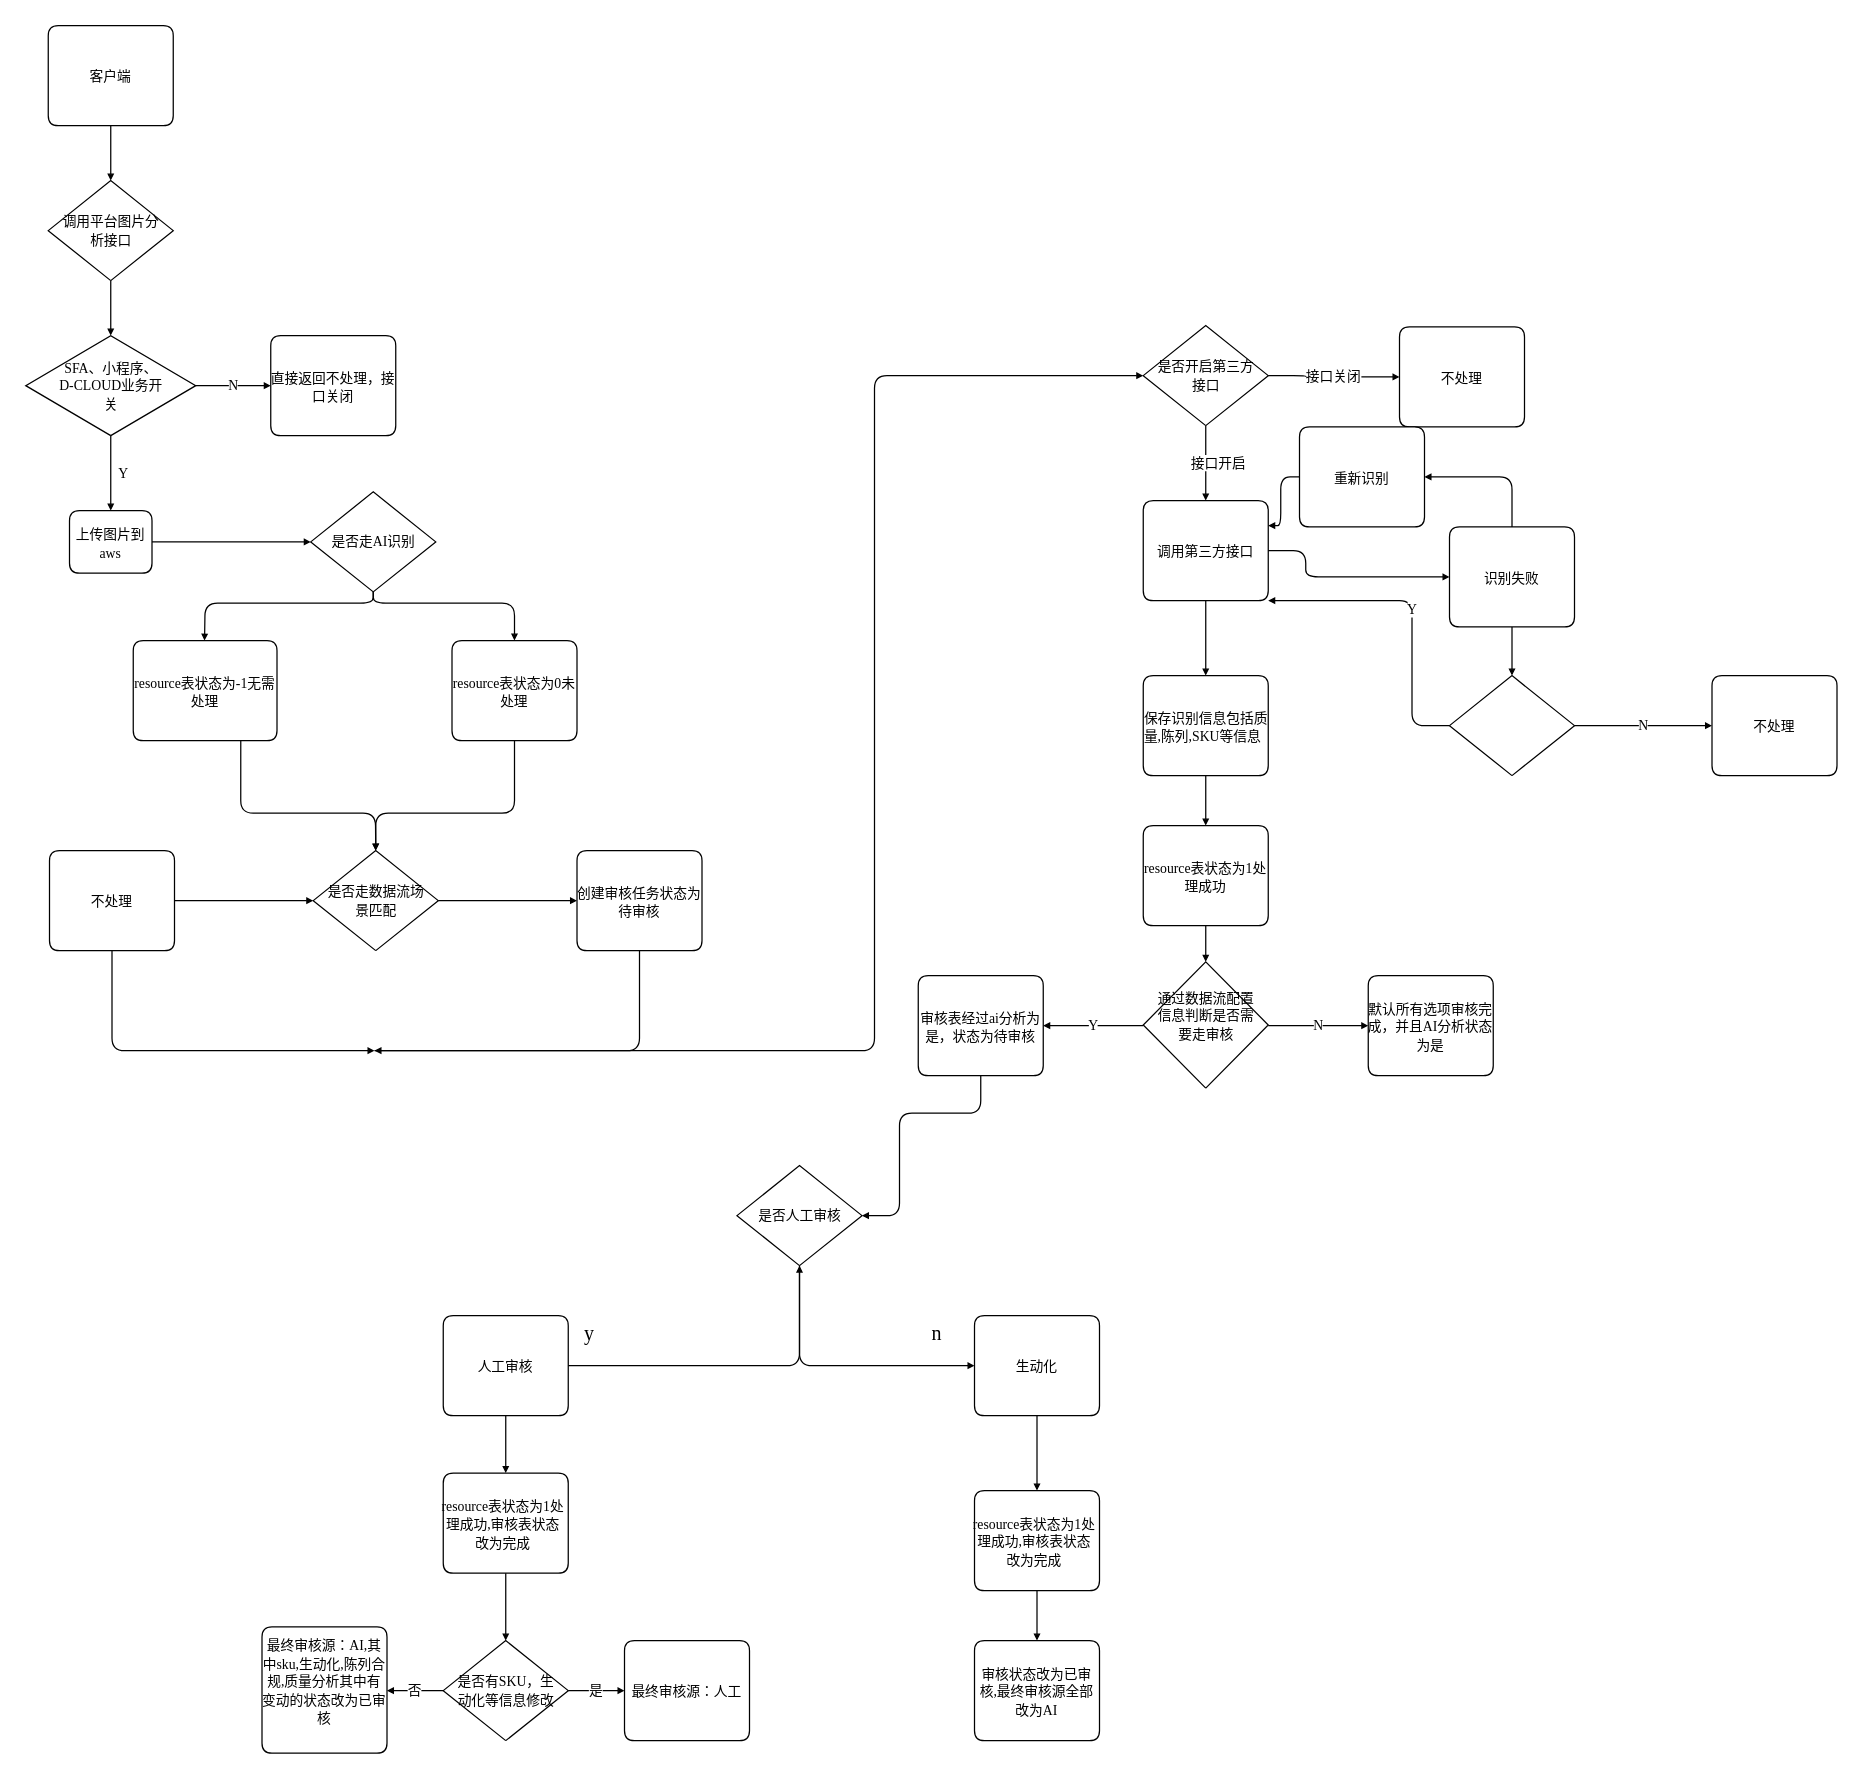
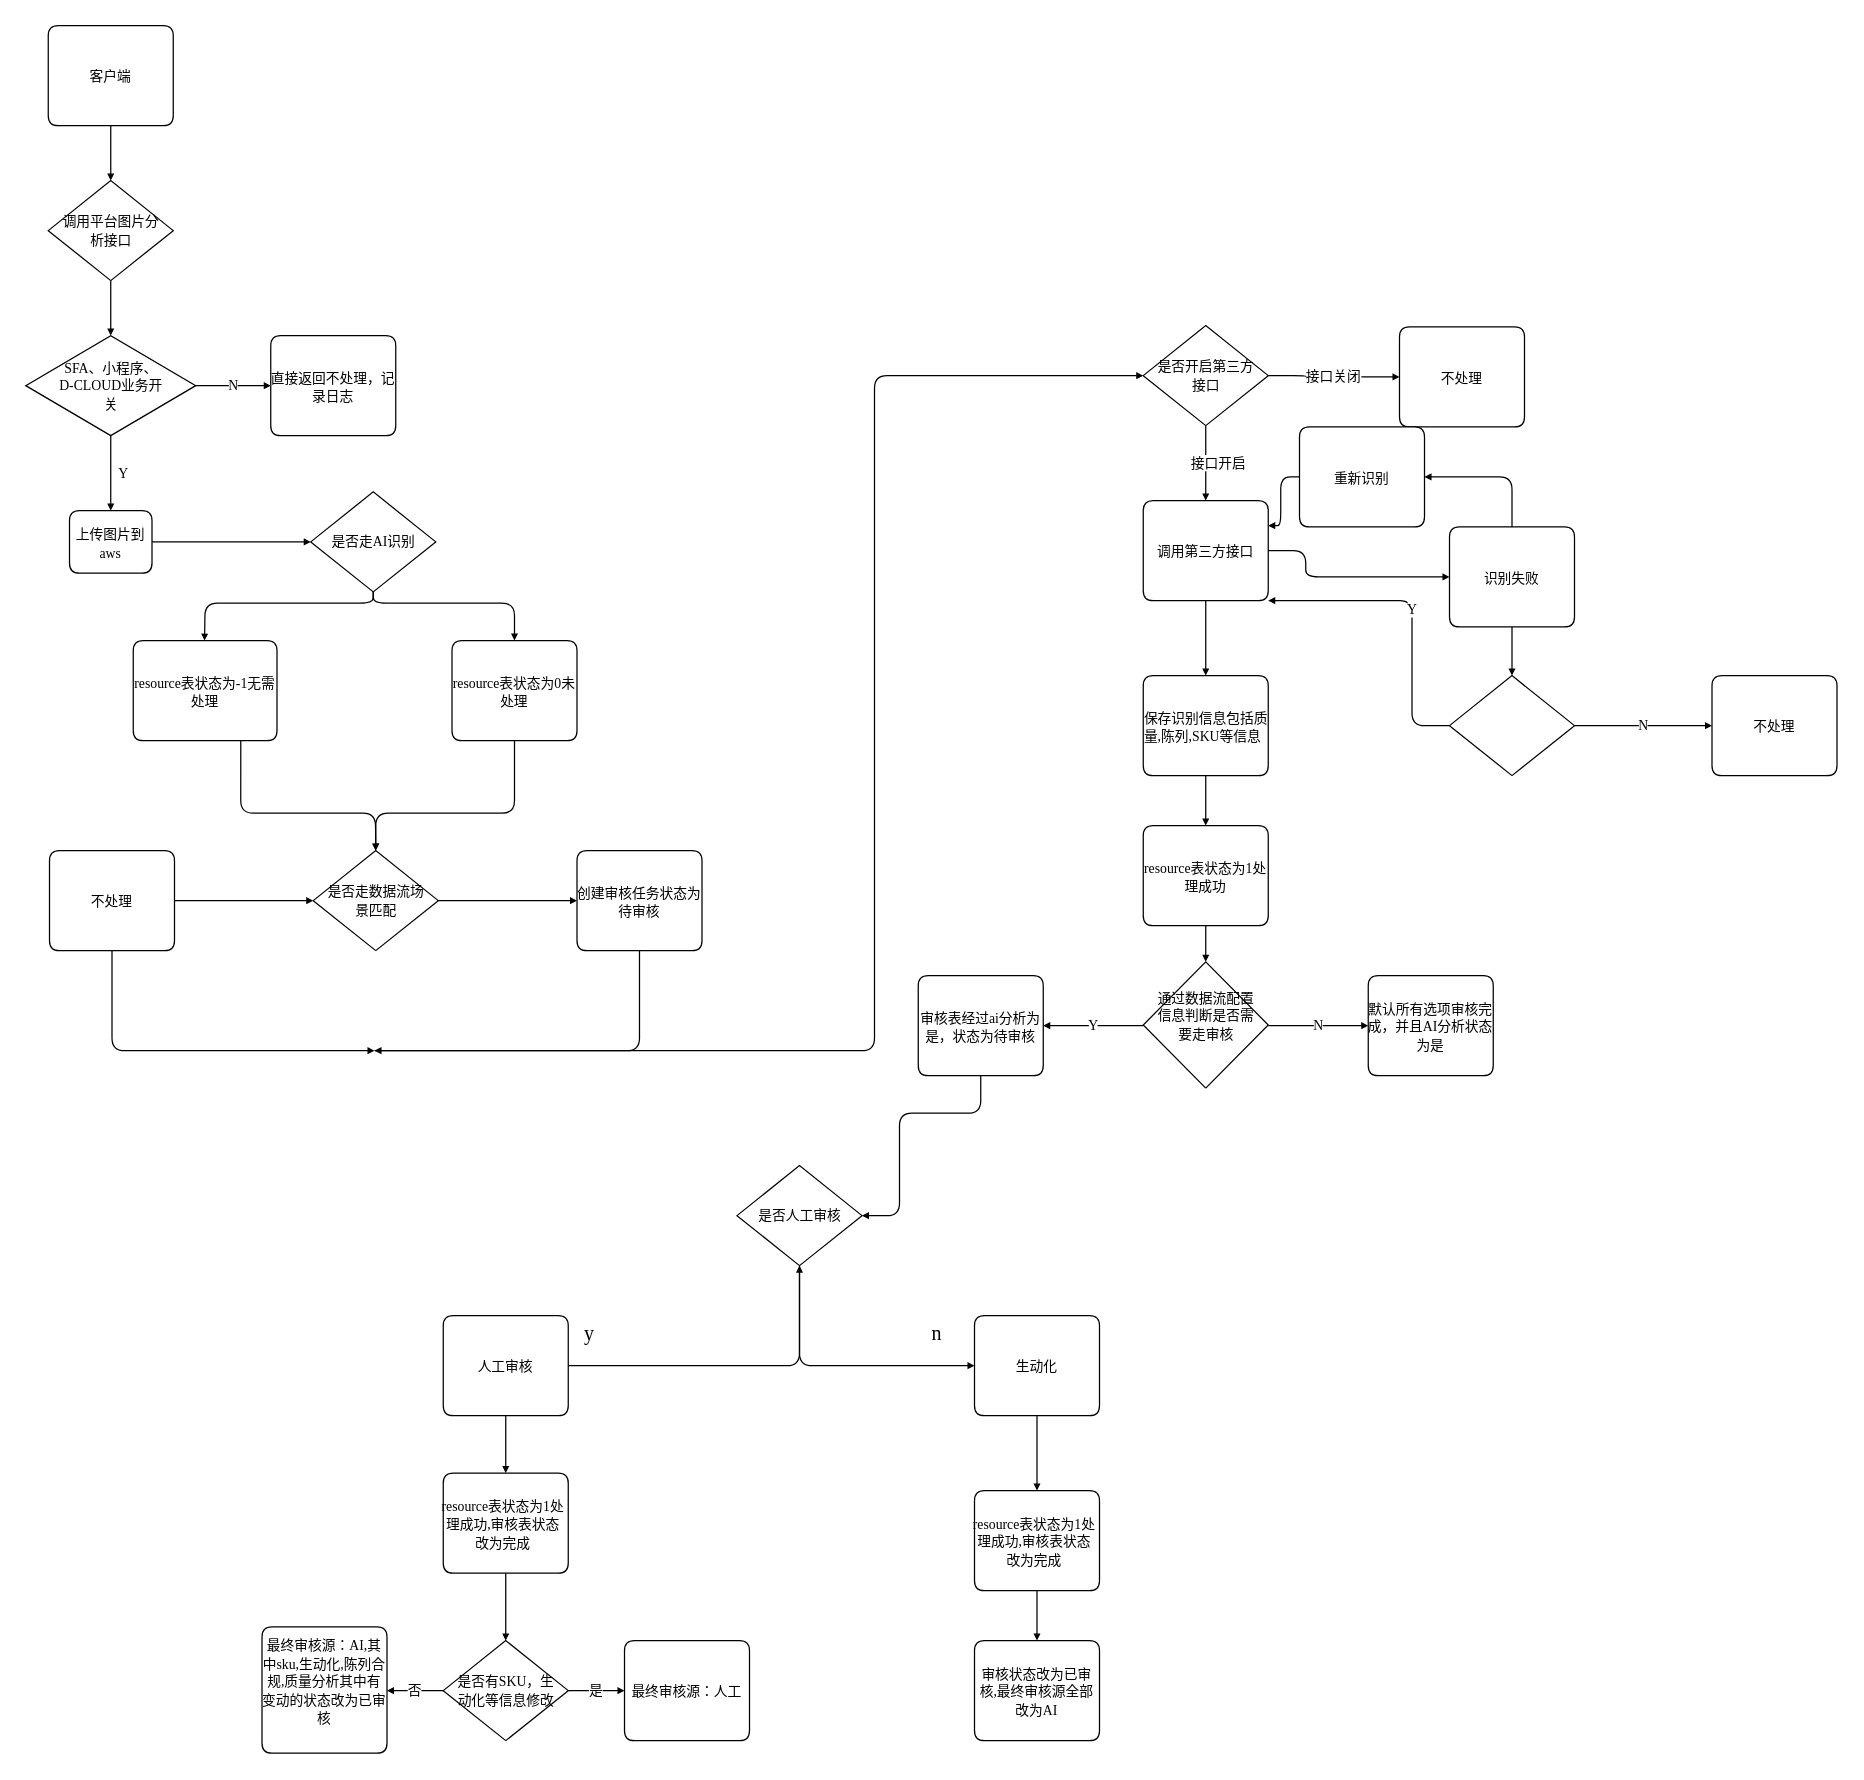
(333, 387) -> (333, 387)
